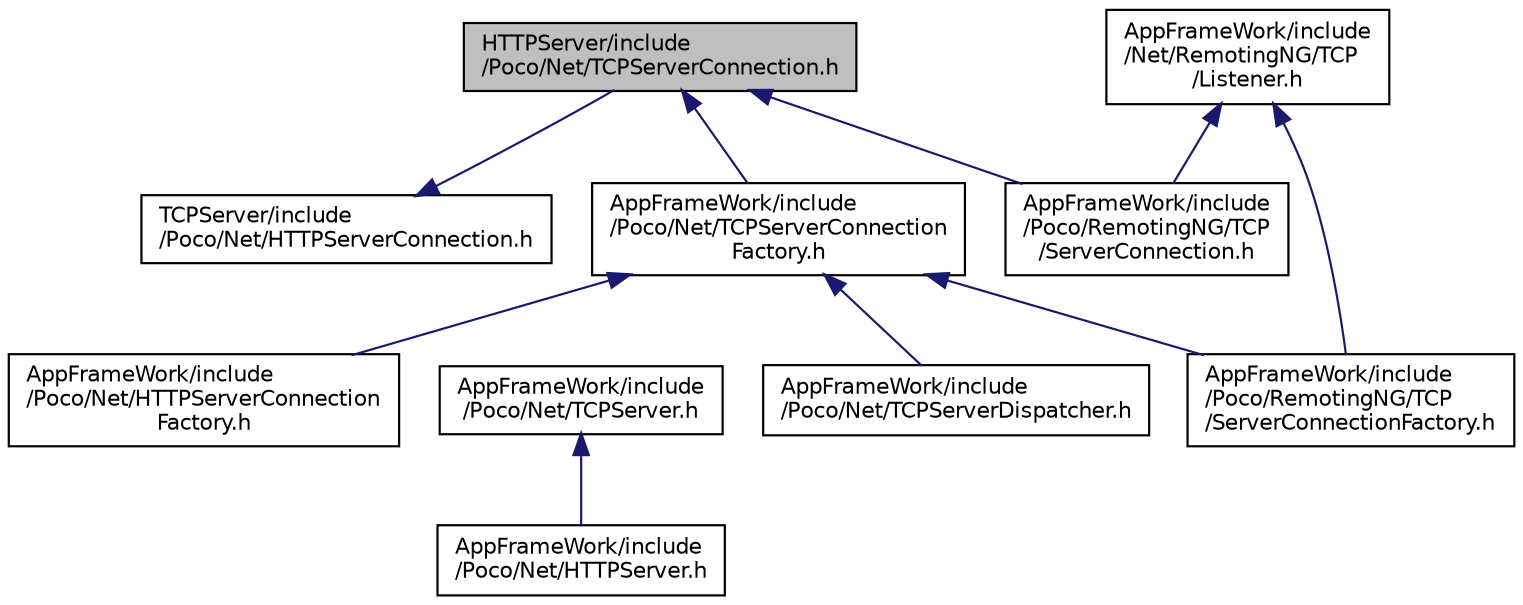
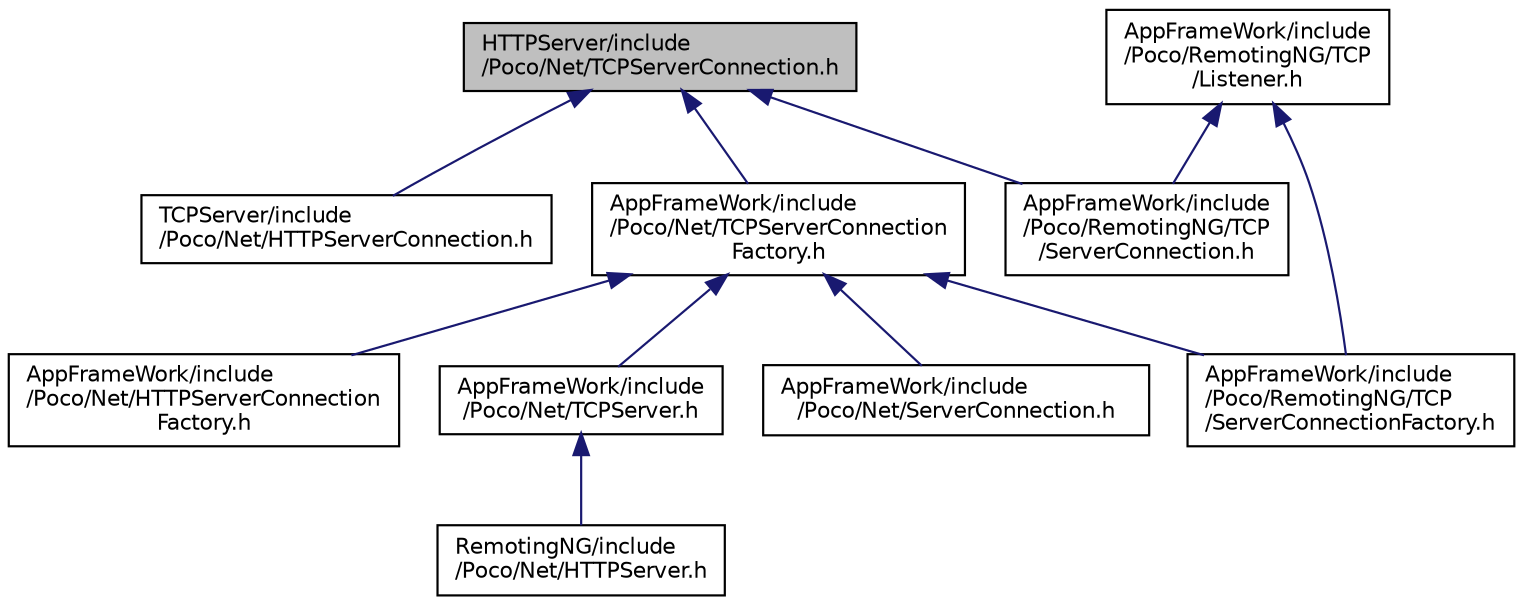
(1248, 57) -> (1248, 57)
(526, 139) -> (481, 147)
none -> (664, 328)
(956, 400) -> (956, 400)
(581, 560) -> (581, 560)
